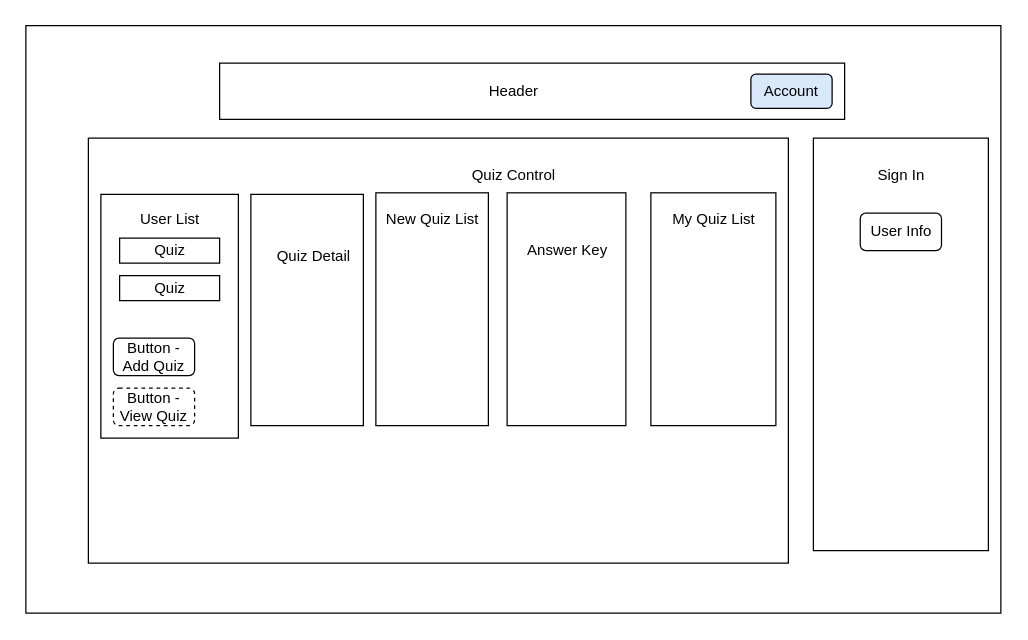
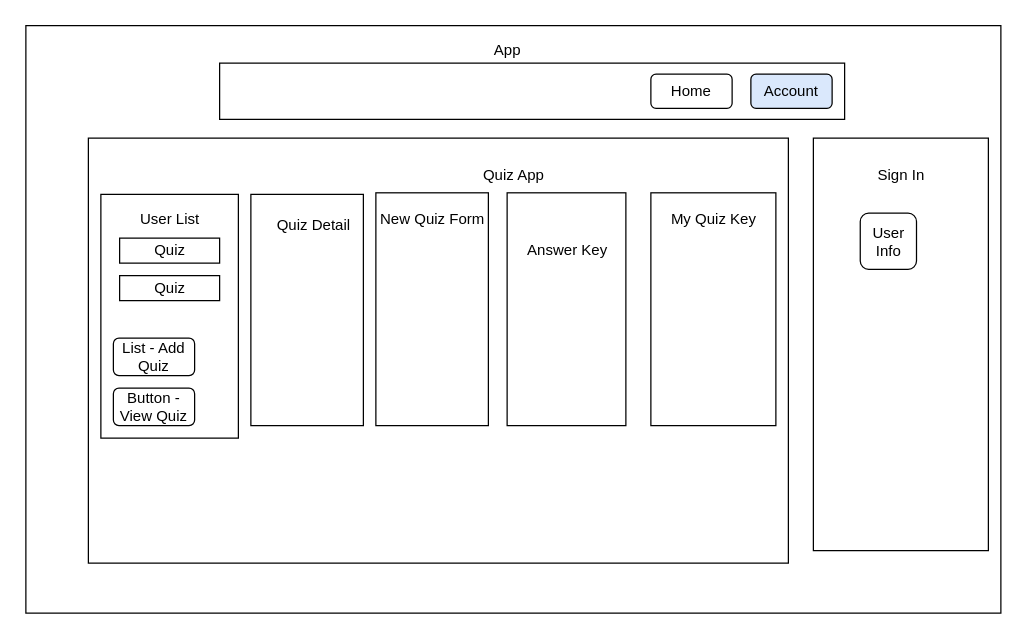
none -> (507, 51)
(513, 91) -> none
none -> (691, 91)
(514, 176) -> (514, 176)
(433, 219) -> (433, 219)
(714, 219) -> (714, 219)
(901, 232) -> (888, 241)
(313, 257) -> (313, 226)
(154, 357) -> (154, 357)
(154, 407) -> (154, 407)
